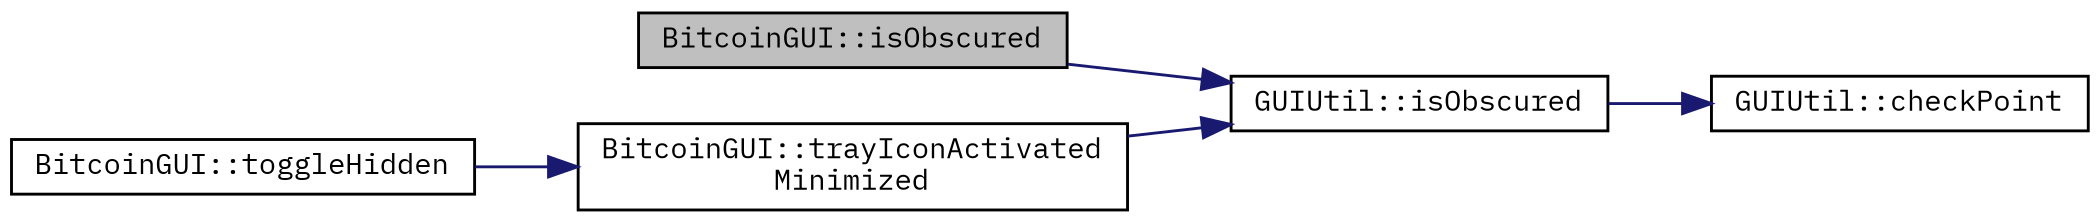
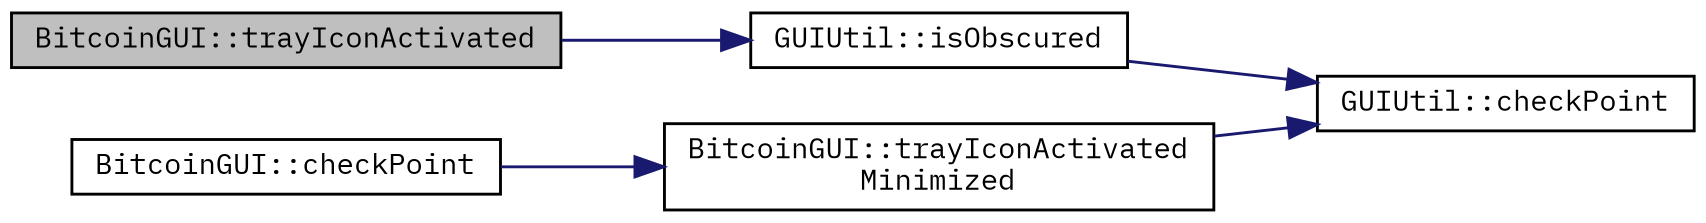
(853, 40) -> (286, 40)
(1165, 132) -> (1251, 132)
(243, 167) -> (286, 167)
